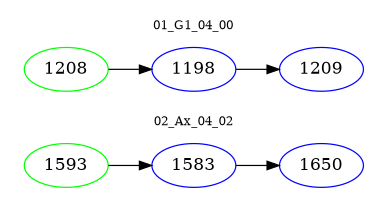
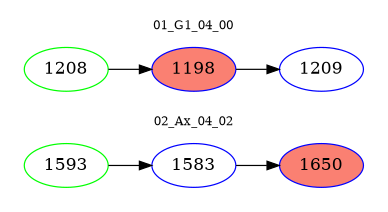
(194, 69) -> (194, 69)
(321, 165) -> (321, 165)
